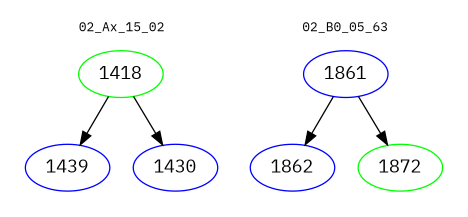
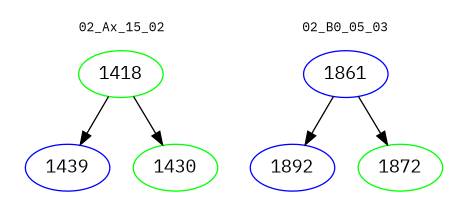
(346, 28) -> (346, 28)
(175, 168) -> (175, 168)
(292, 168) -> (292, 168)
